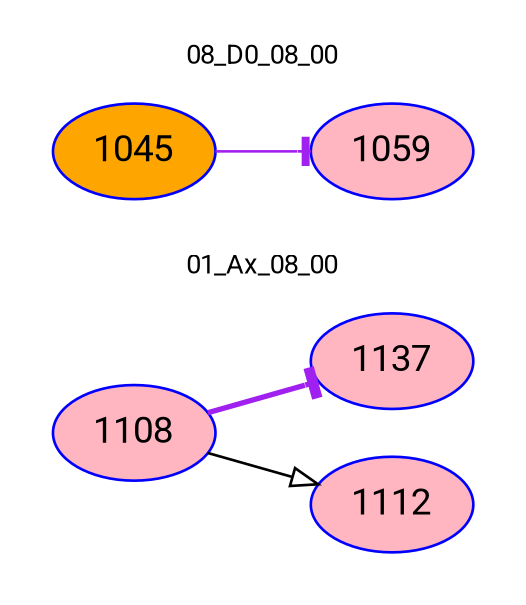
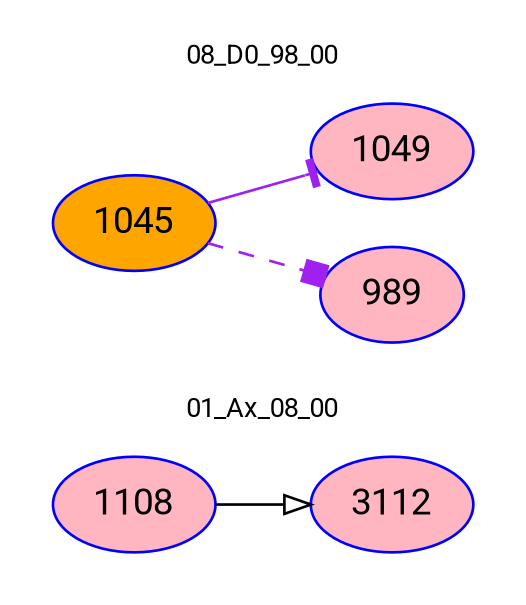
(263, 57) -> (263, 57)
(392, 151) -> (392, 151)
none -> (392, 295)
(392, 361) -> none
(392, 505) -> (392, 505)
